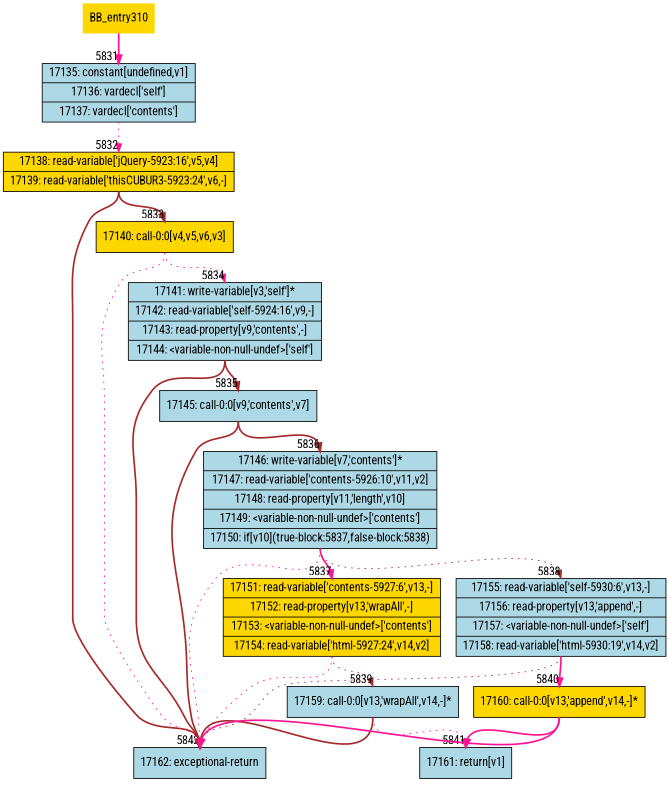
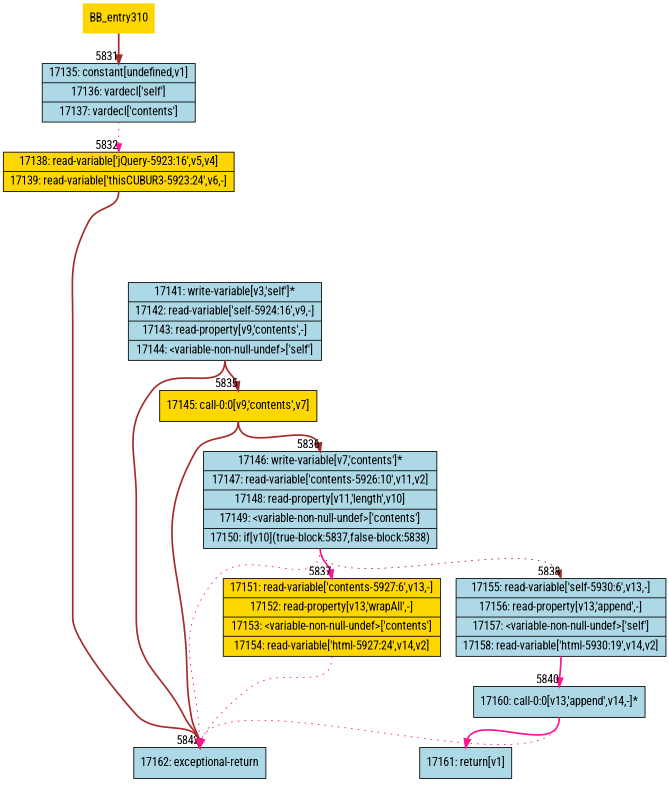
(119, 44) -> (119, 44)
(165, 237) -> none
(238, 406) -> (238, 406)
(383, 679) -> none
(373, 702) -> none
(559, 702) -> (559, 702)
(356, 729) -> (384, 733)
